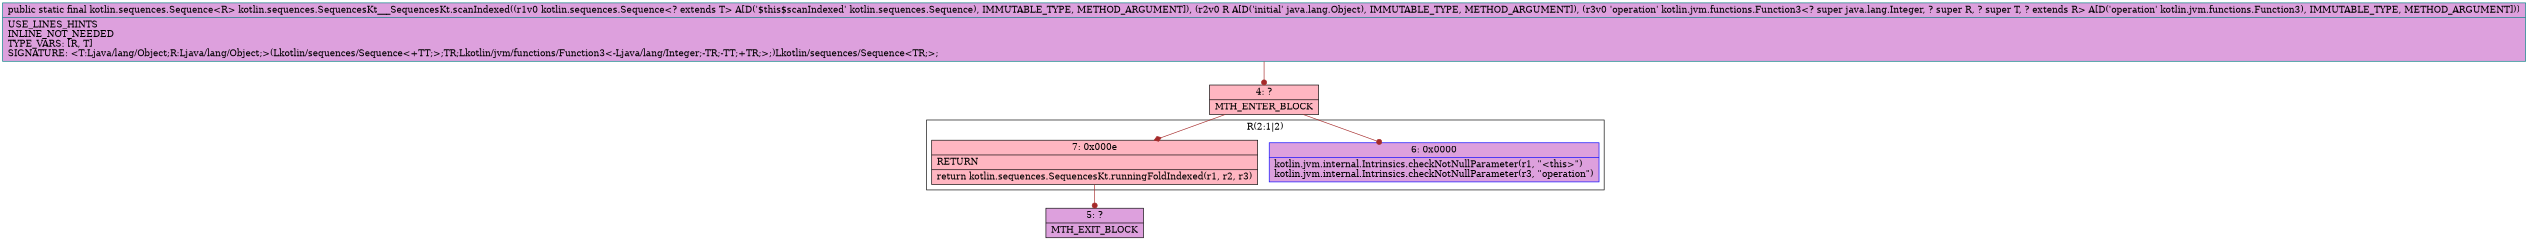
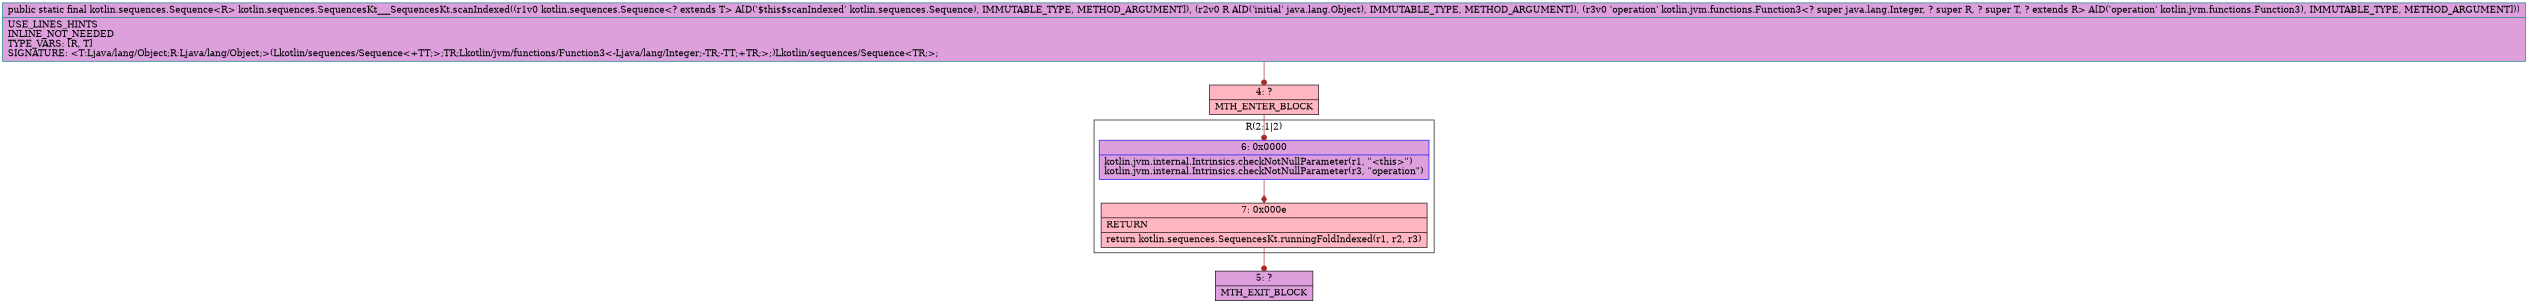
(1193, 126) -> (1264, 187)
